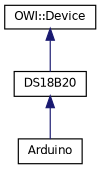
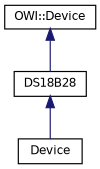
(50, 84) -> (50, 84)
(50, 151) -> (50, 151)
